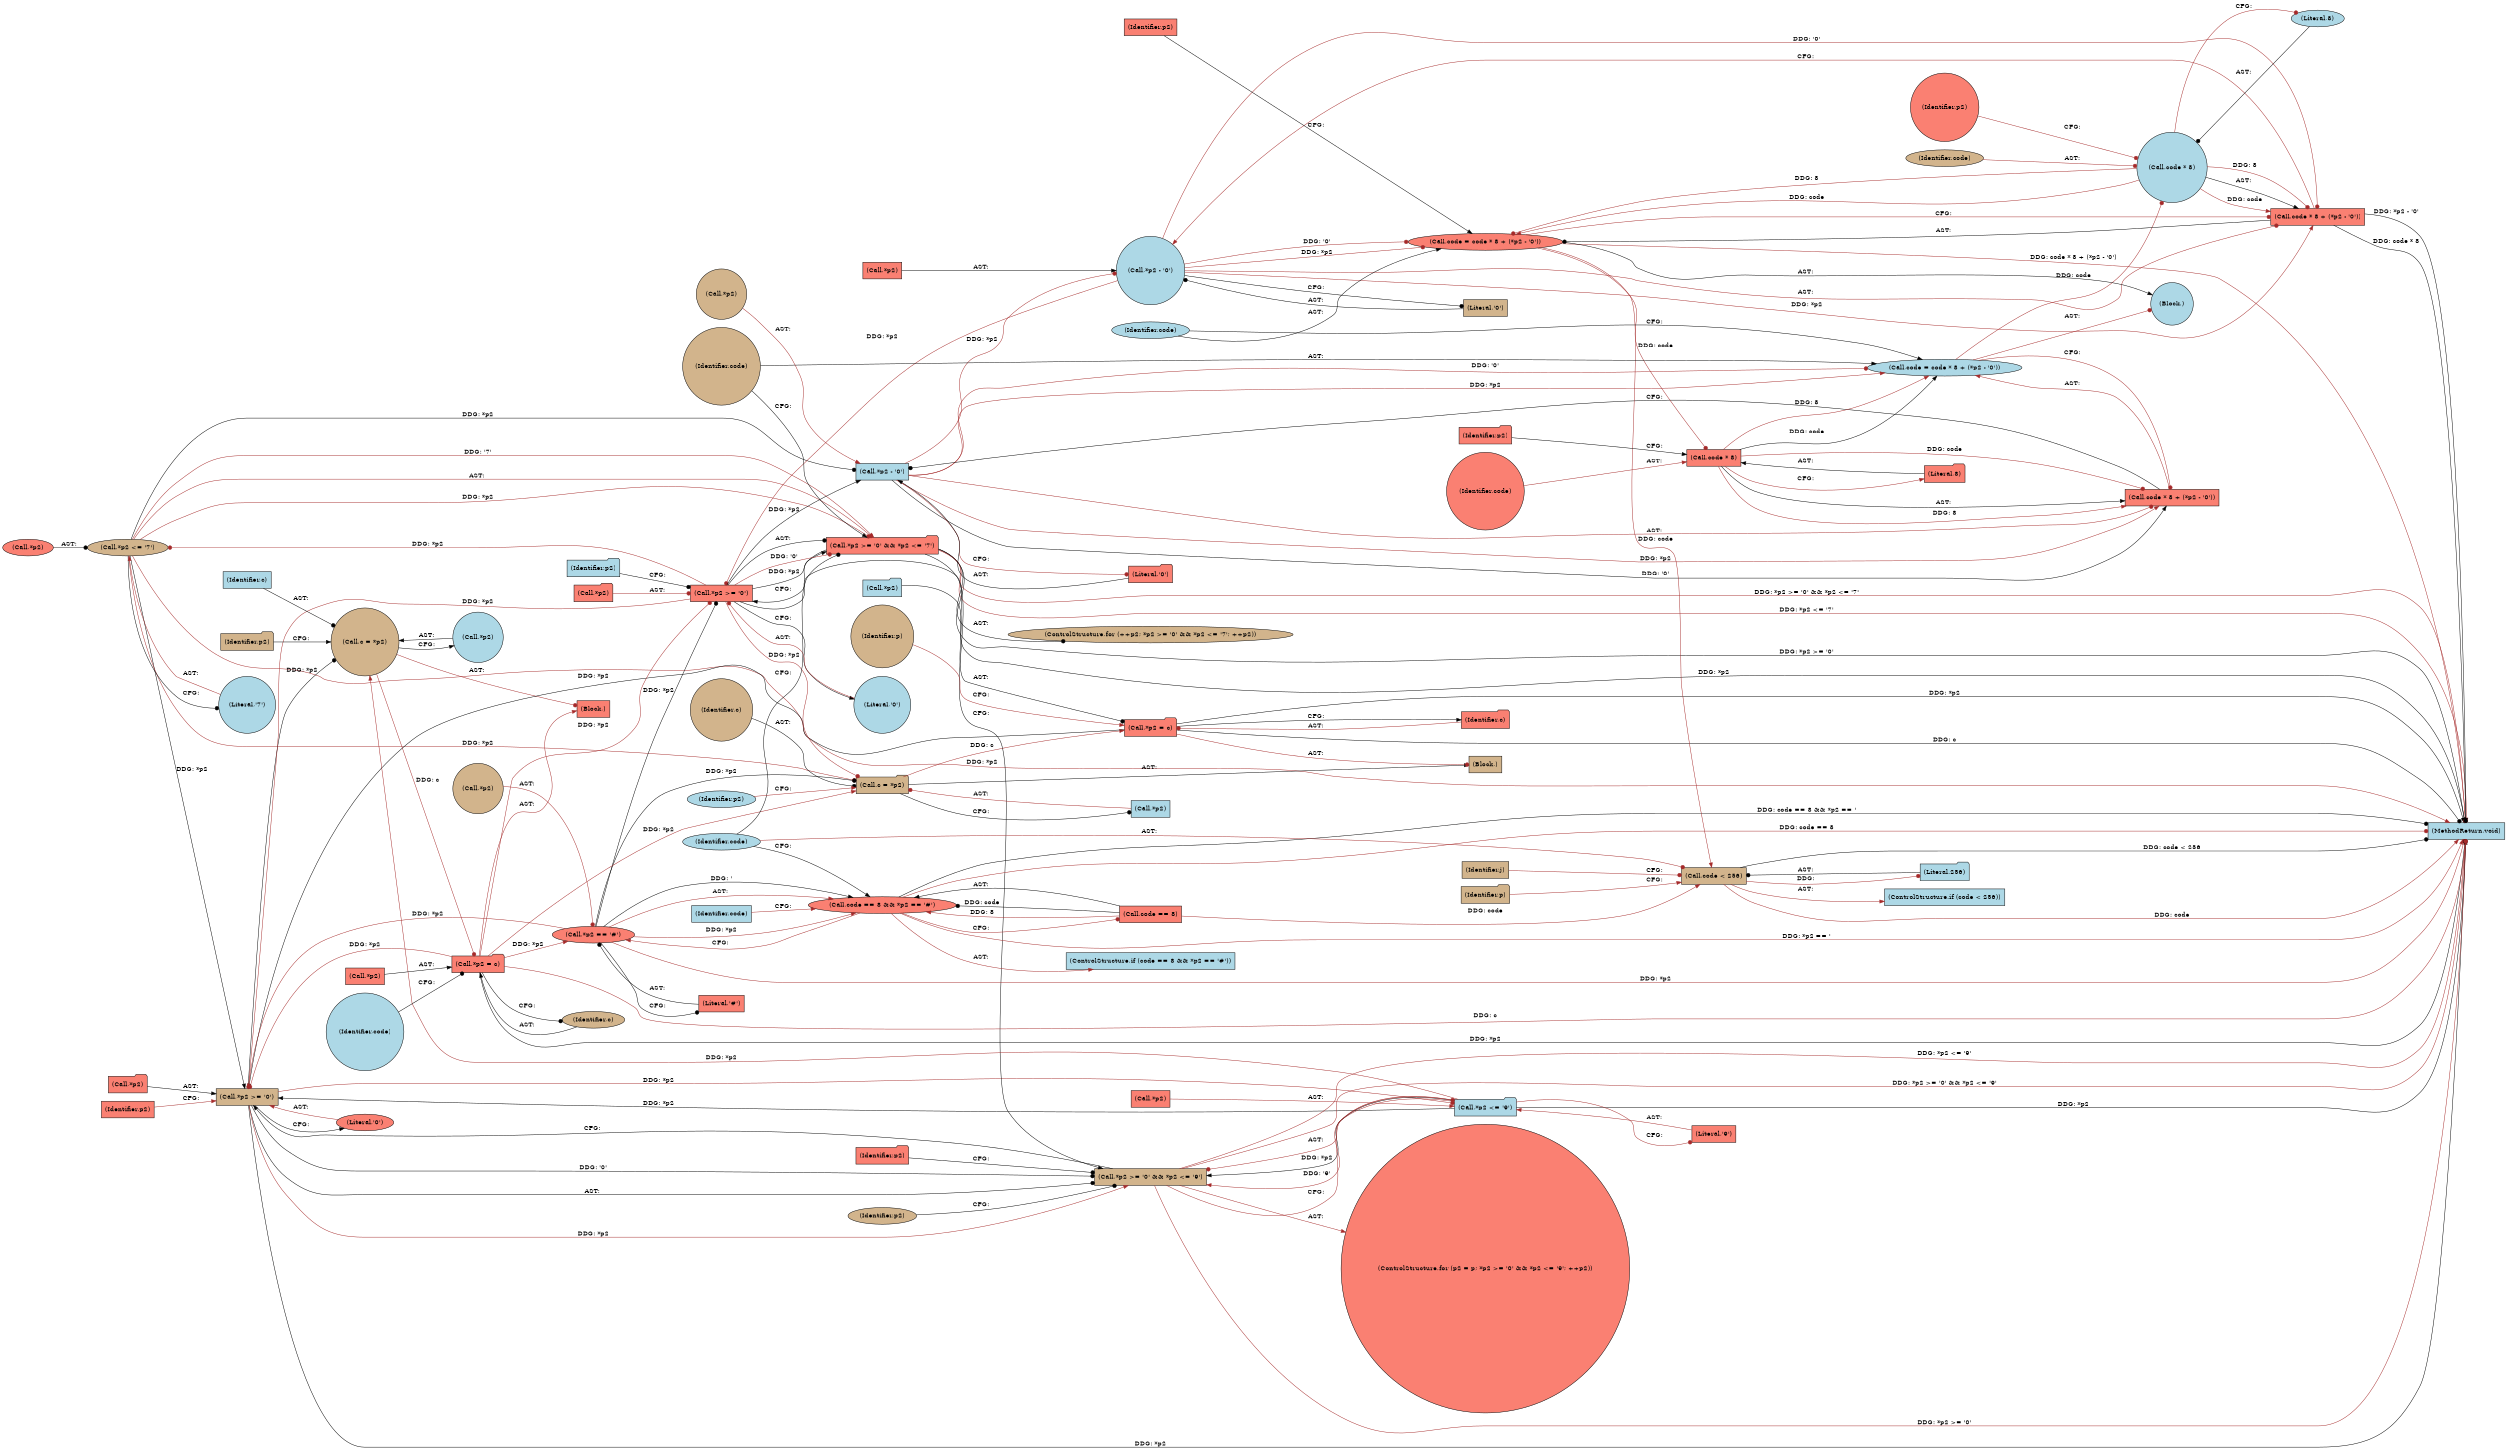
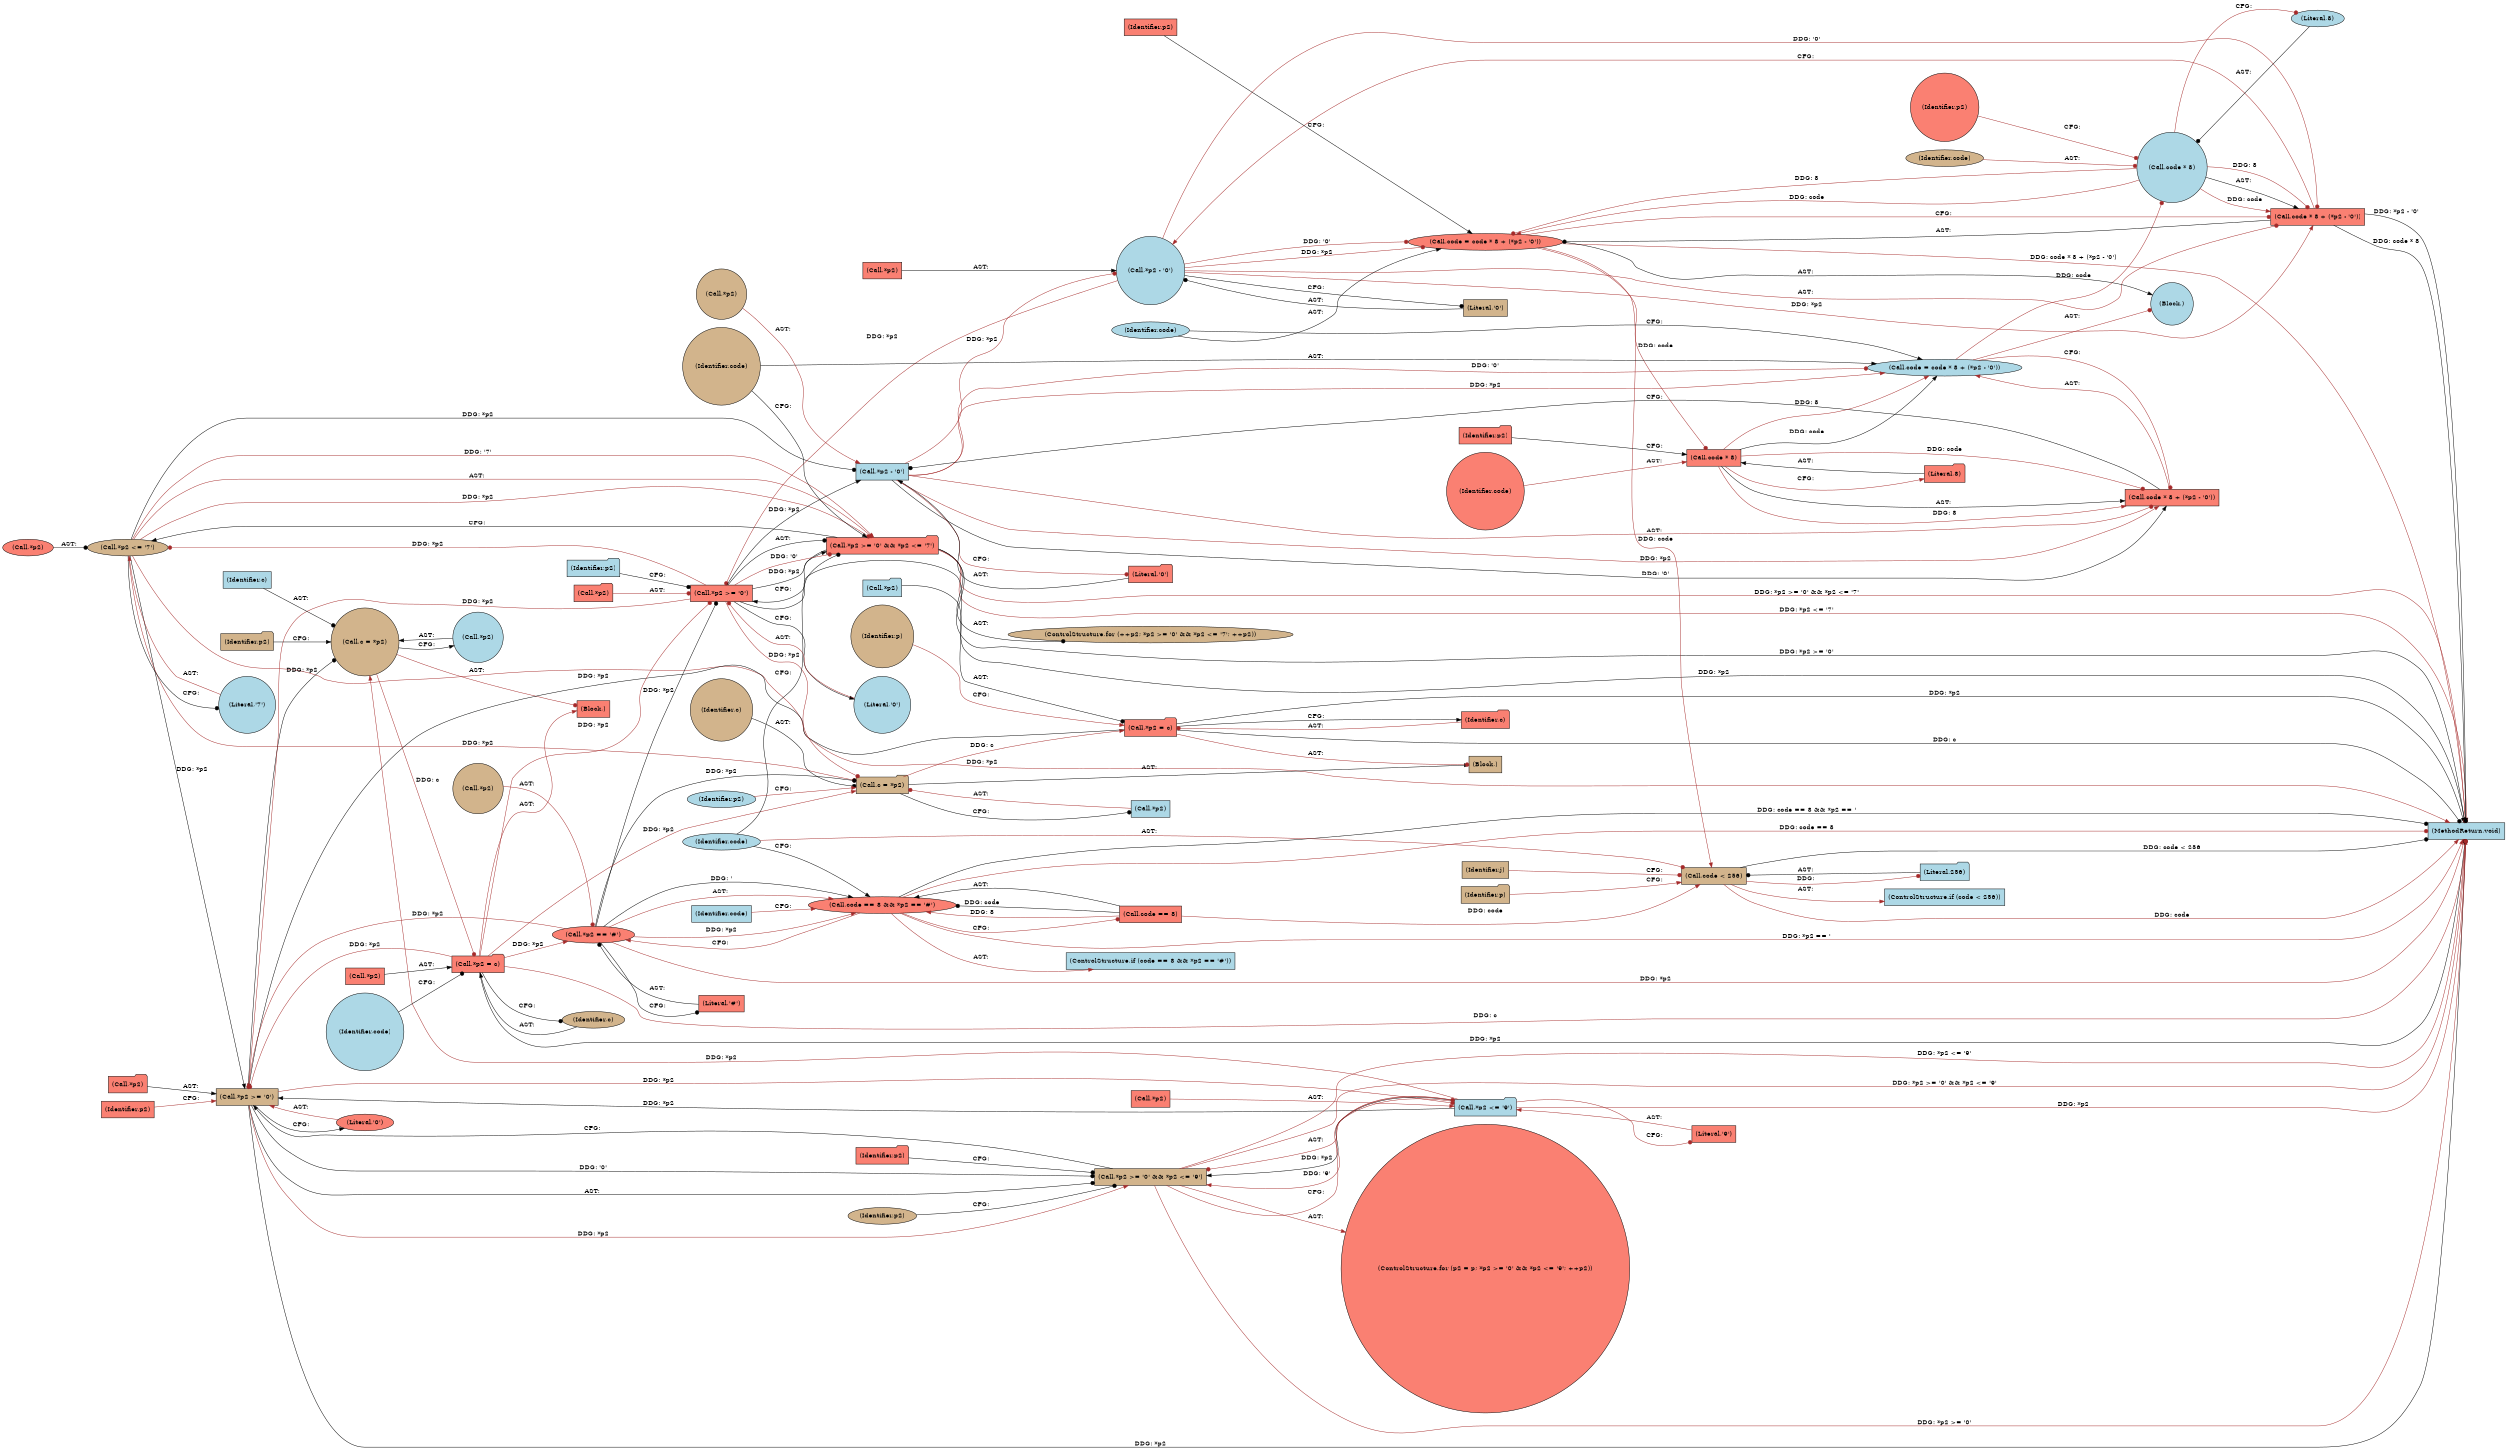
(1005, 868) -> (496, 526)
(2099, 1108) -> (2099, 1108)
